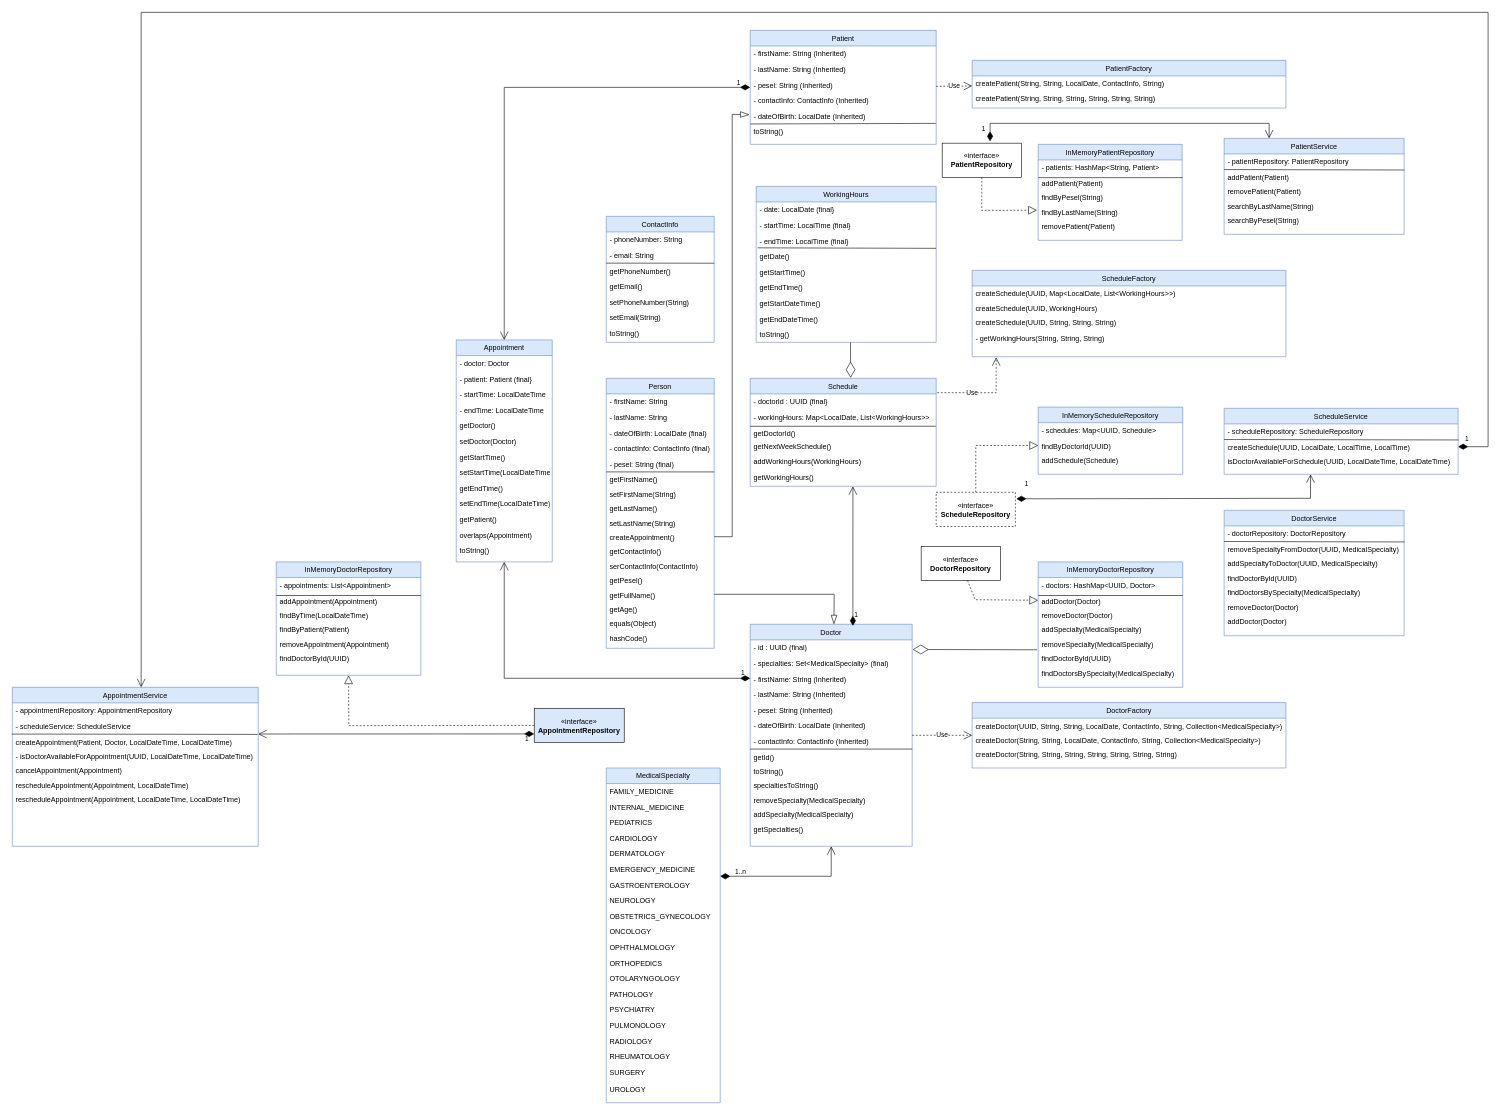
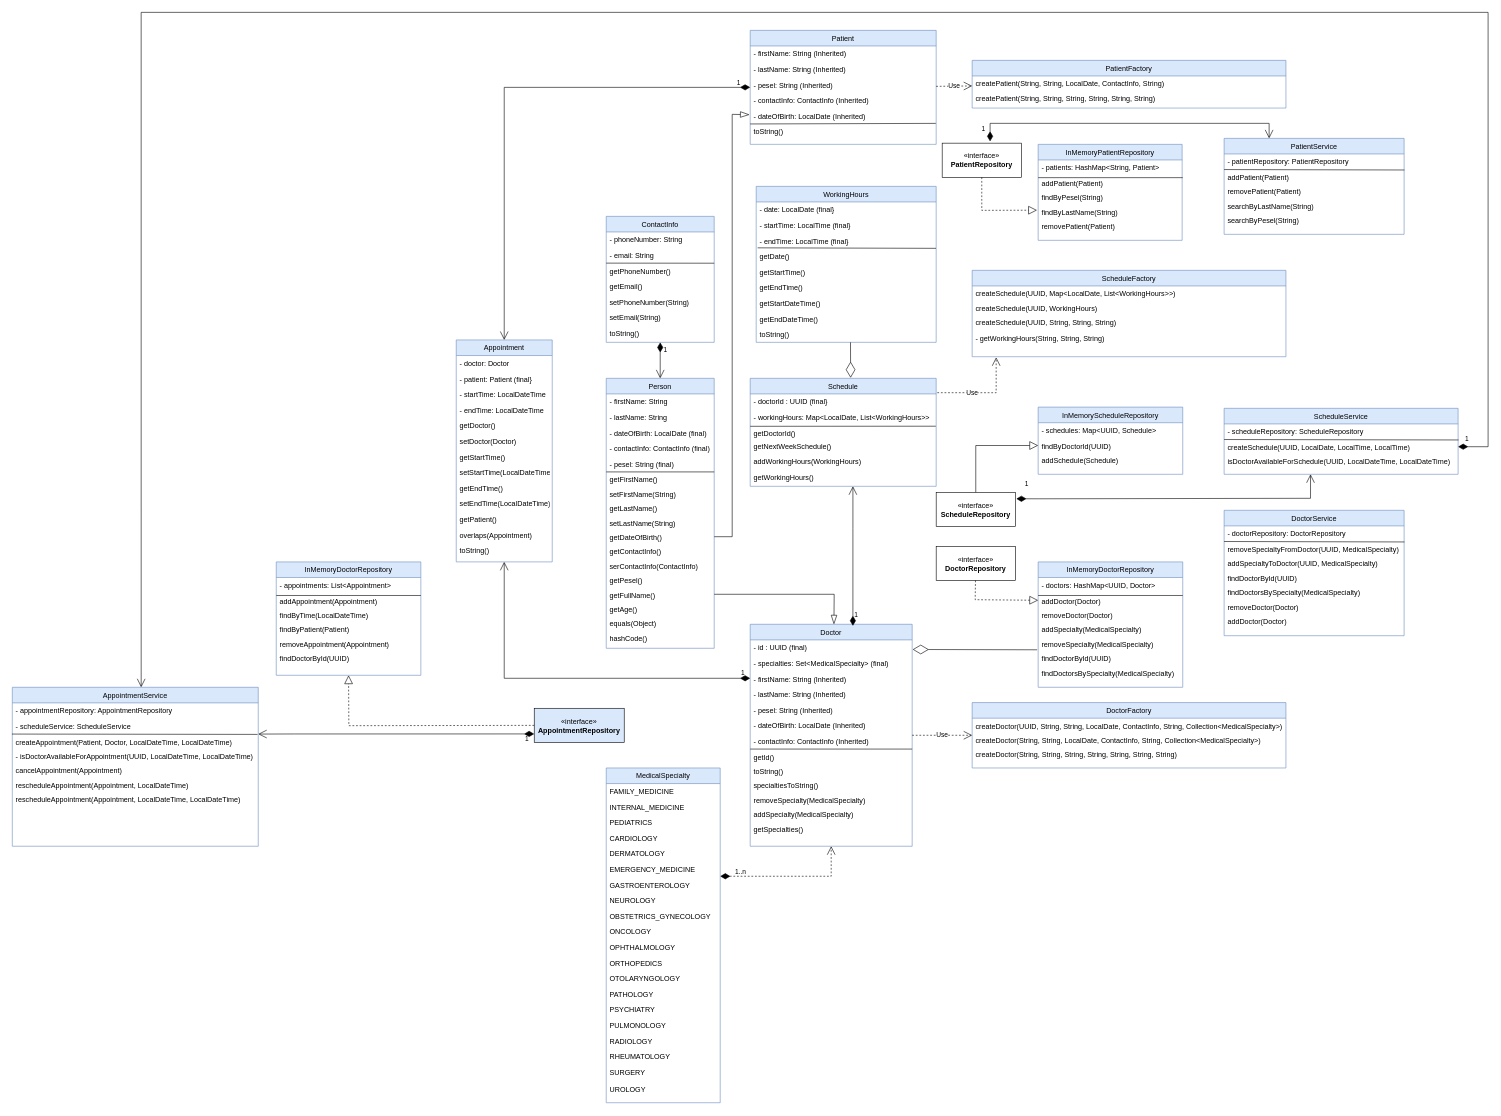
none -> (660, 374)
(979, 446) -> (979, 446)
(976, 509) -> (976, 509)
(647, 538) -> (641, 538)
(961, 563) -> (976, 563)
(794, 876) -> (794, 876)
